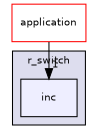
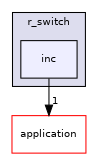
(49, 57) -> (49, 93)
